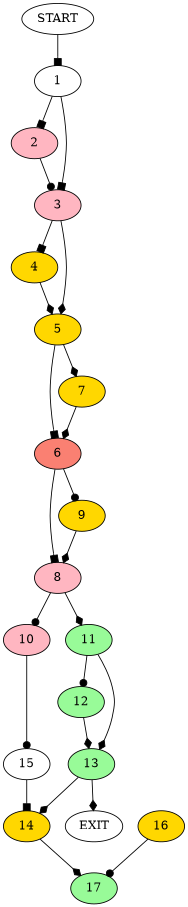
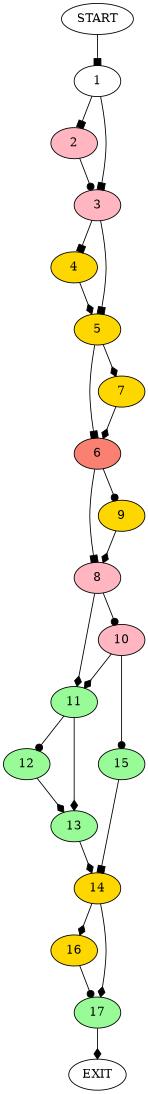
(66, 262) -> (106, 263)
none -> (101, 667)
(27, 764) -> (122, 764)
(93, 790) -> (97, 1039)
none -> (88, 914)
